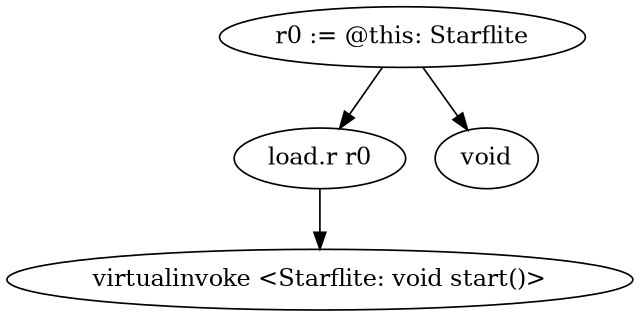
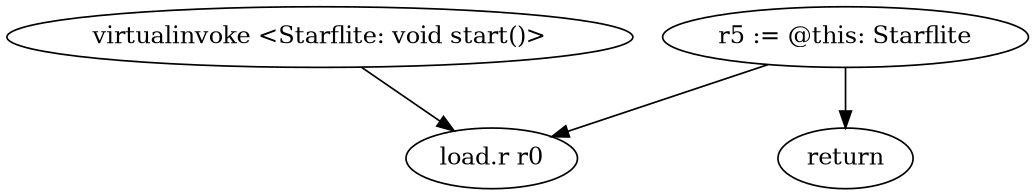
(402, 37) -> (846, 37)
(487, 158) -> (846, 158)
(320, 211) -> (401, 94)
